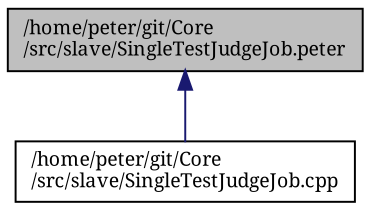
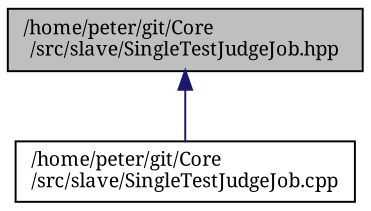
(185, 40) -> (185, 40)
